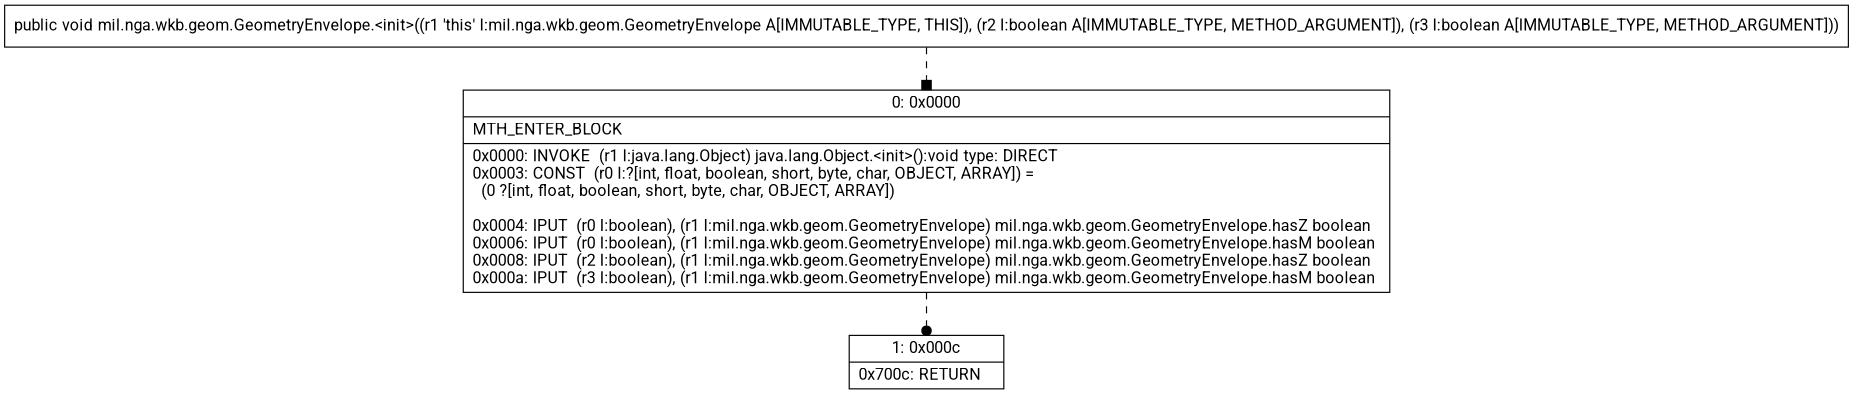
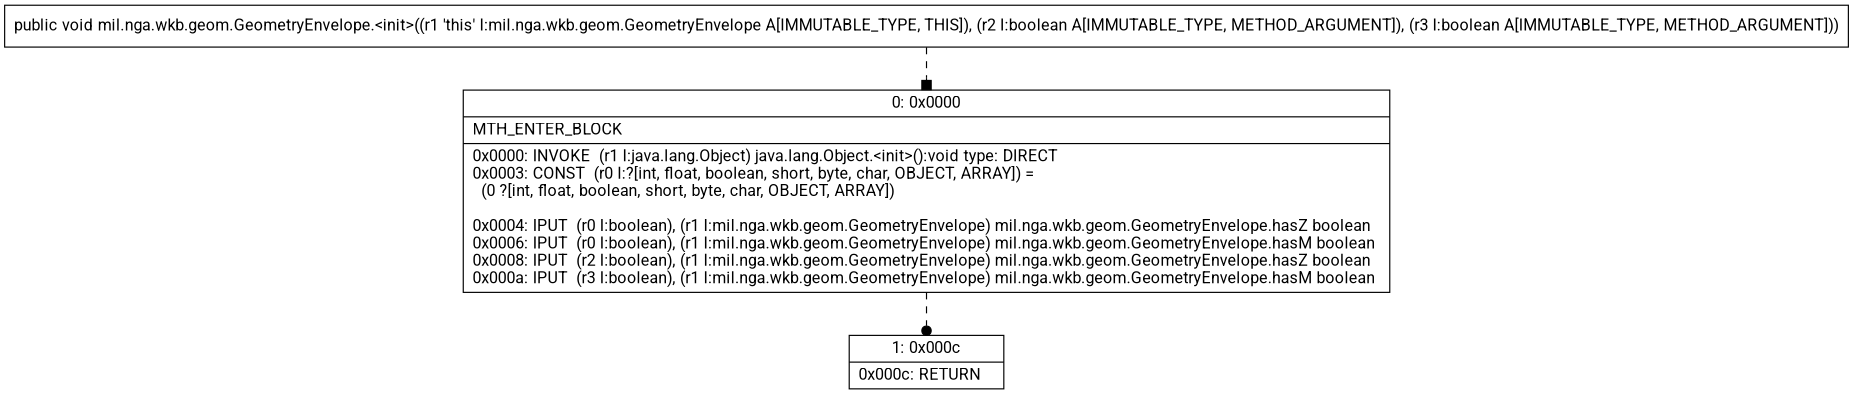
(927, 375) -> (927, 375)
